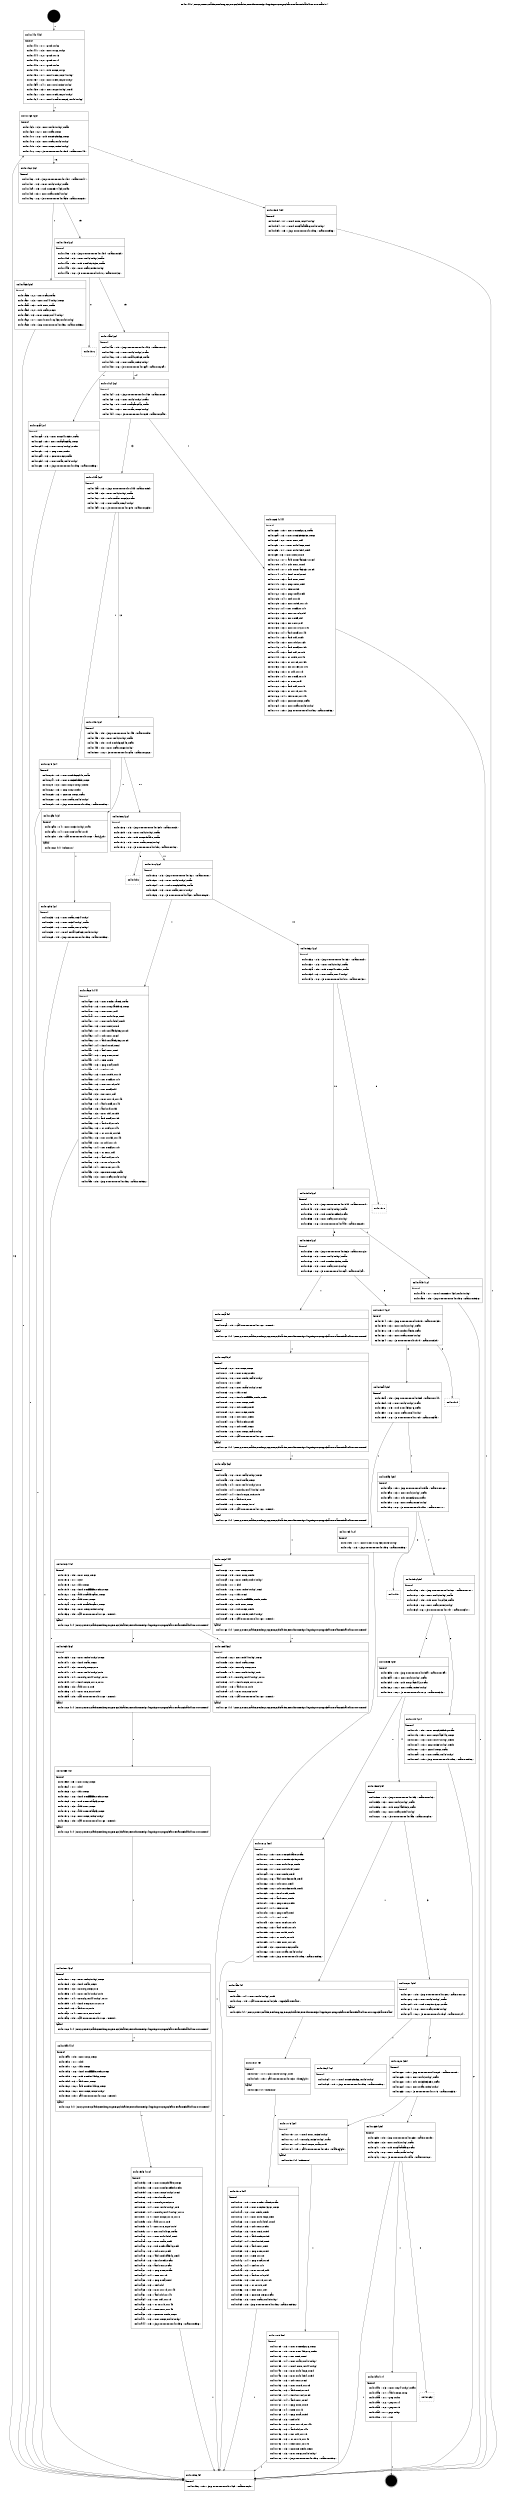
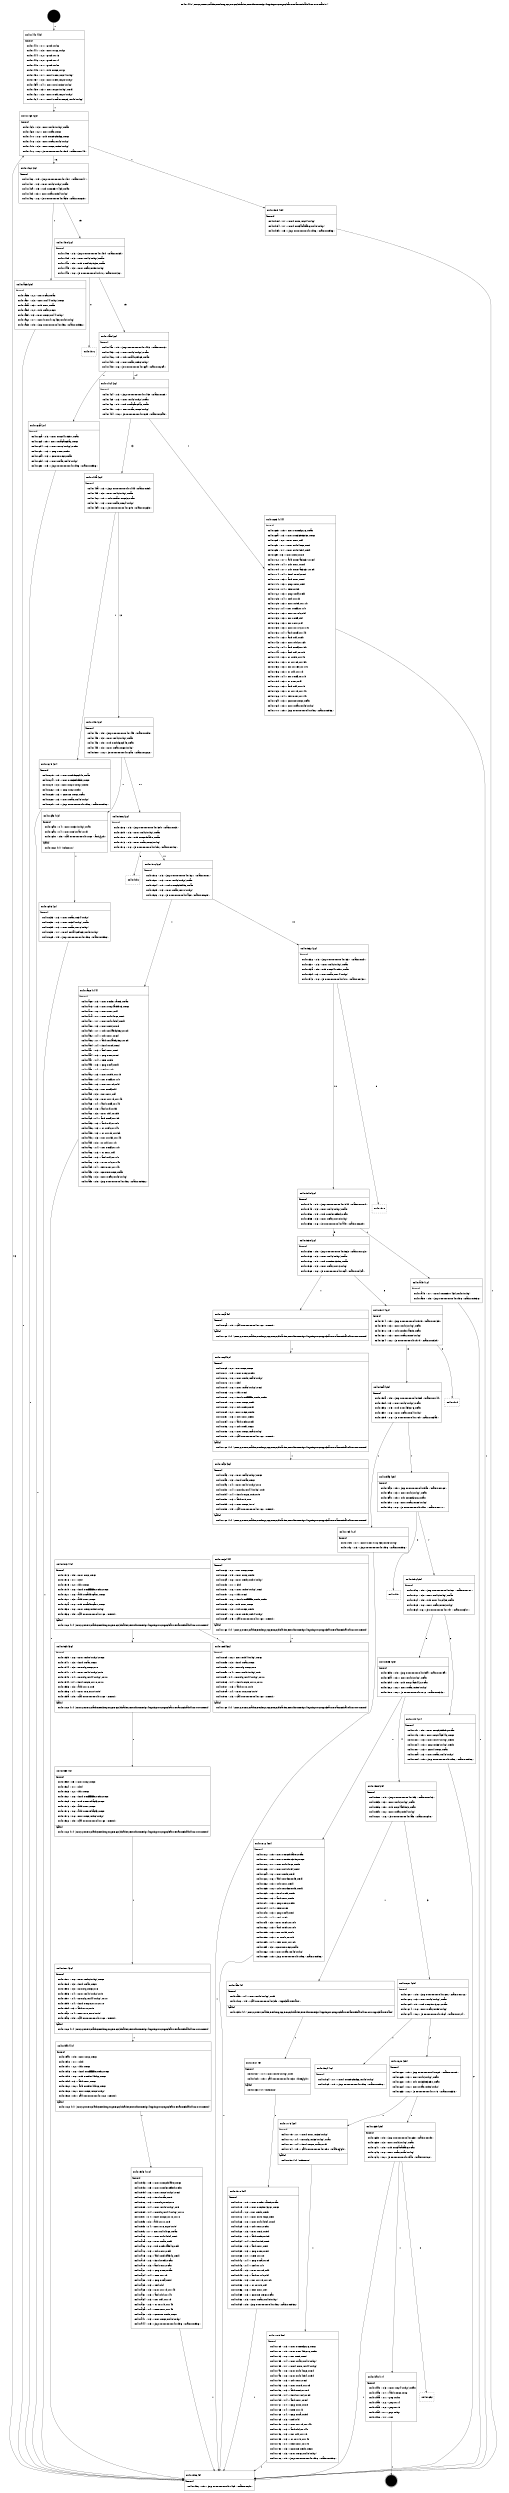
(291, 1539) -> none
